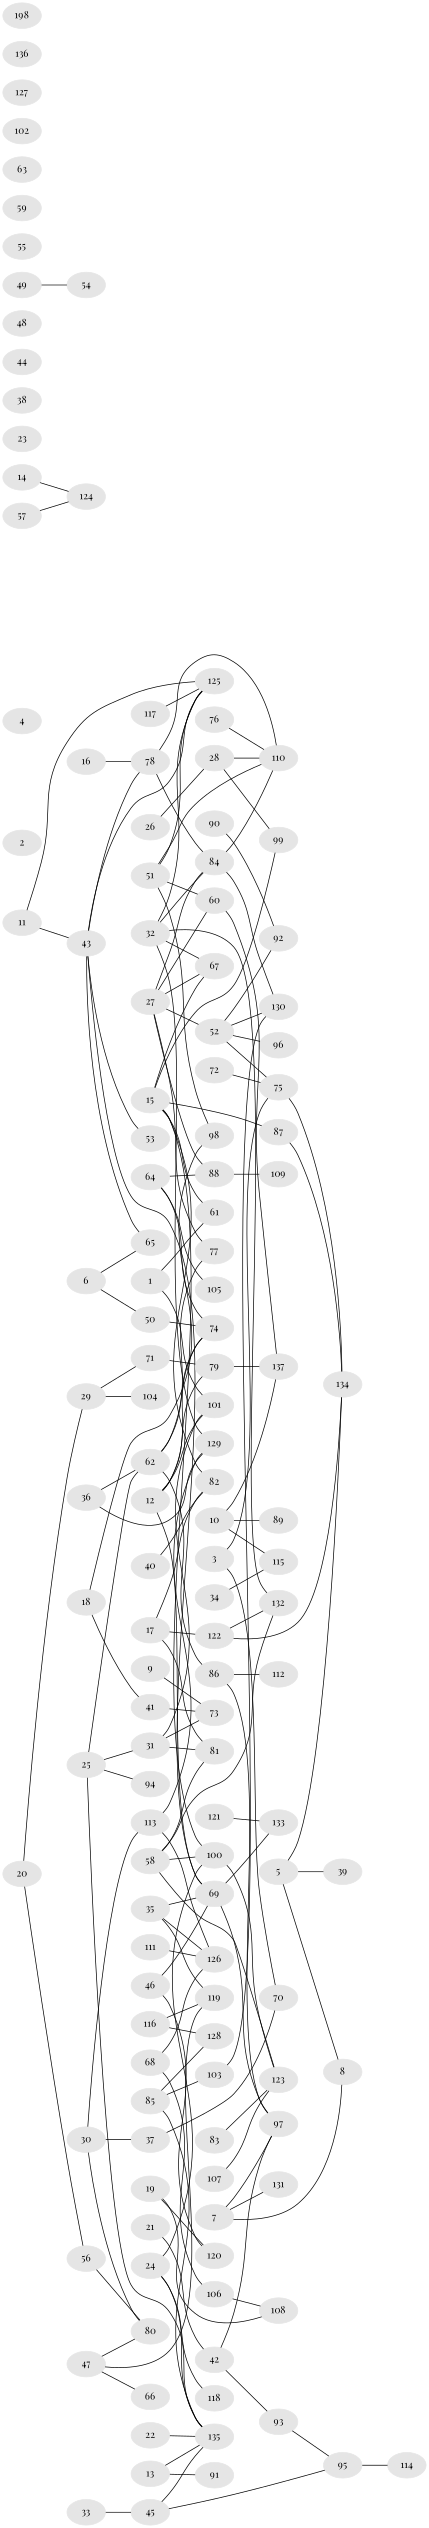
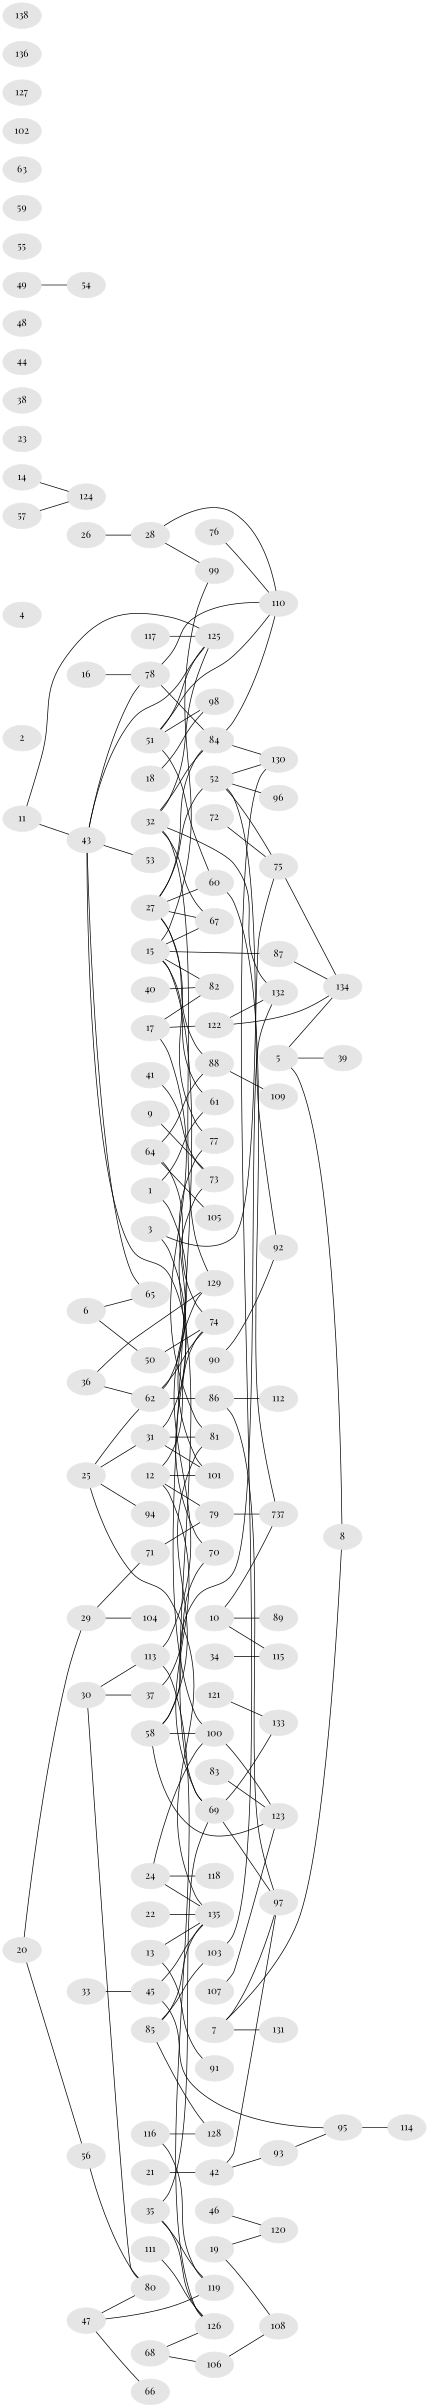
(22, 16) -> (22, 16)
(279, 1367) -> (279, 1514)
(112, 1658) -> none
(185, 1944) -> none
